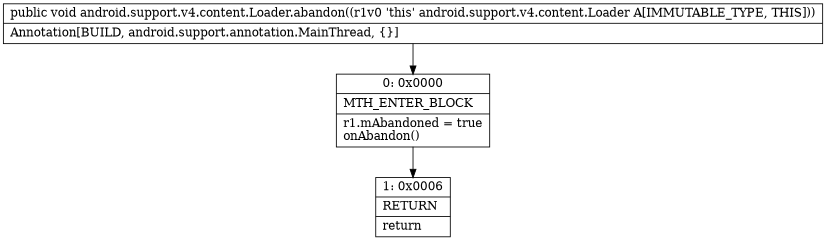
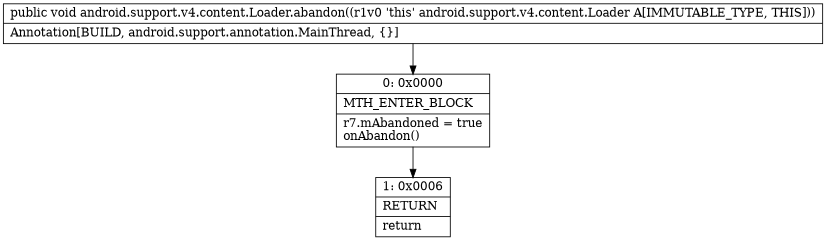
(413, 124) -> (413, 124)
